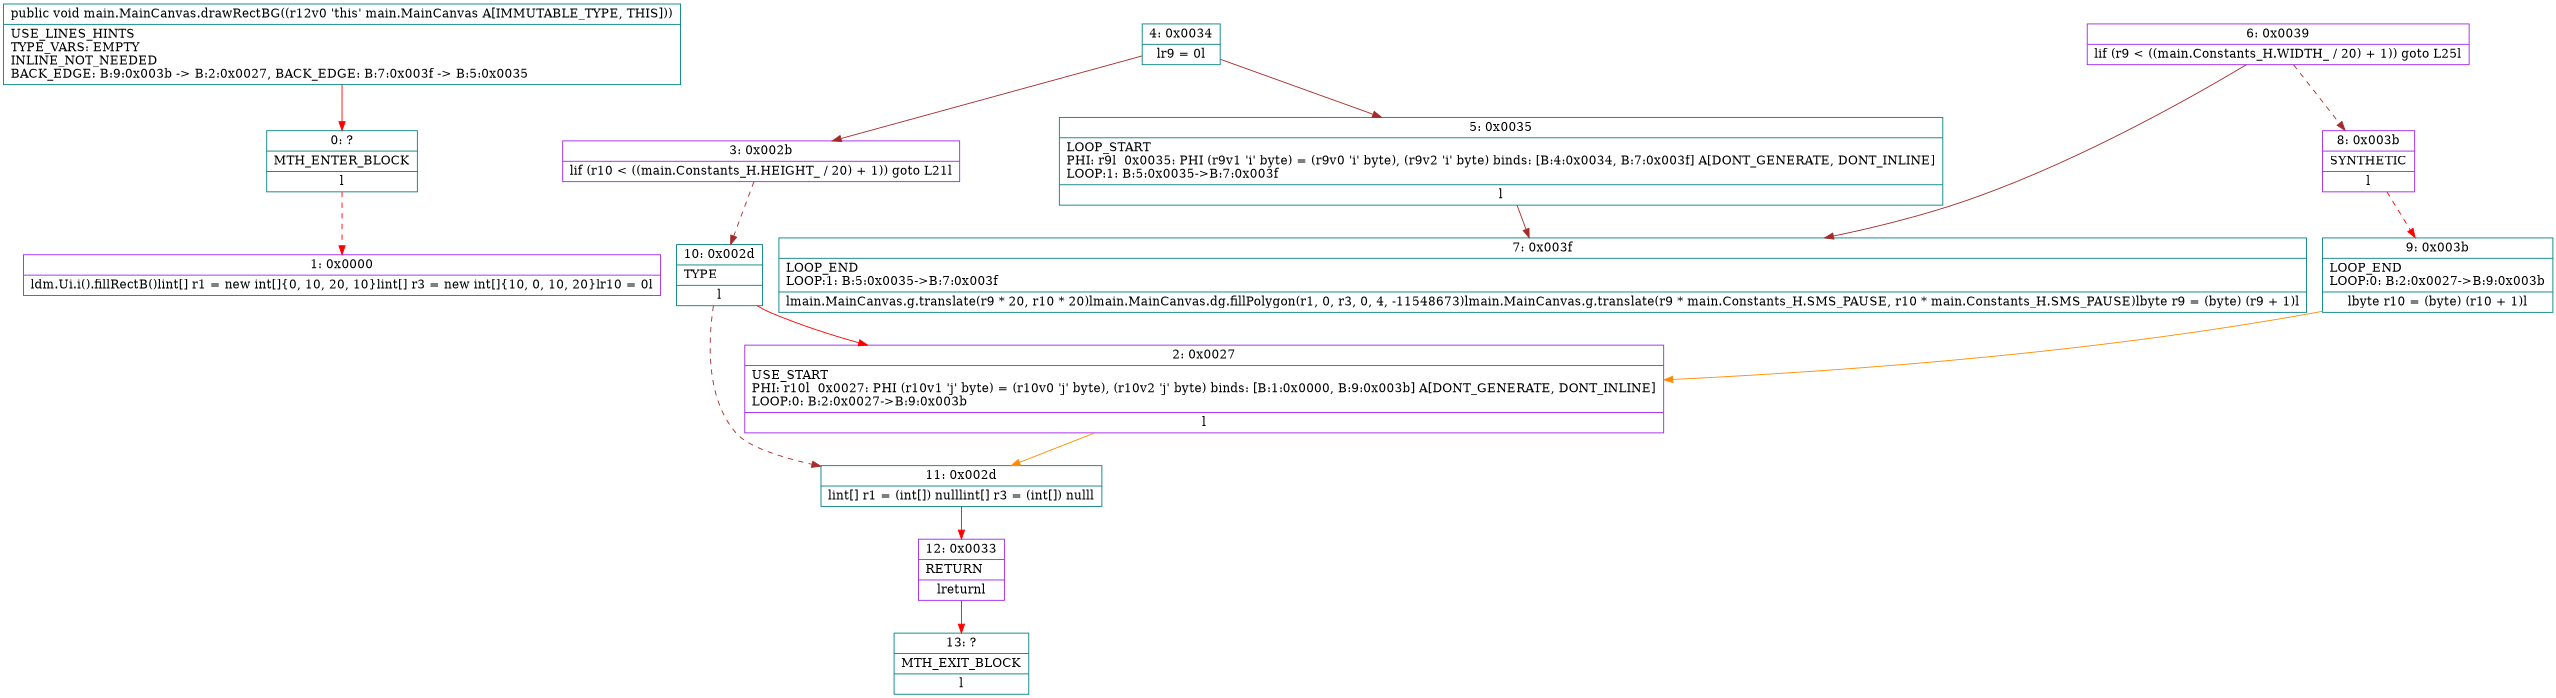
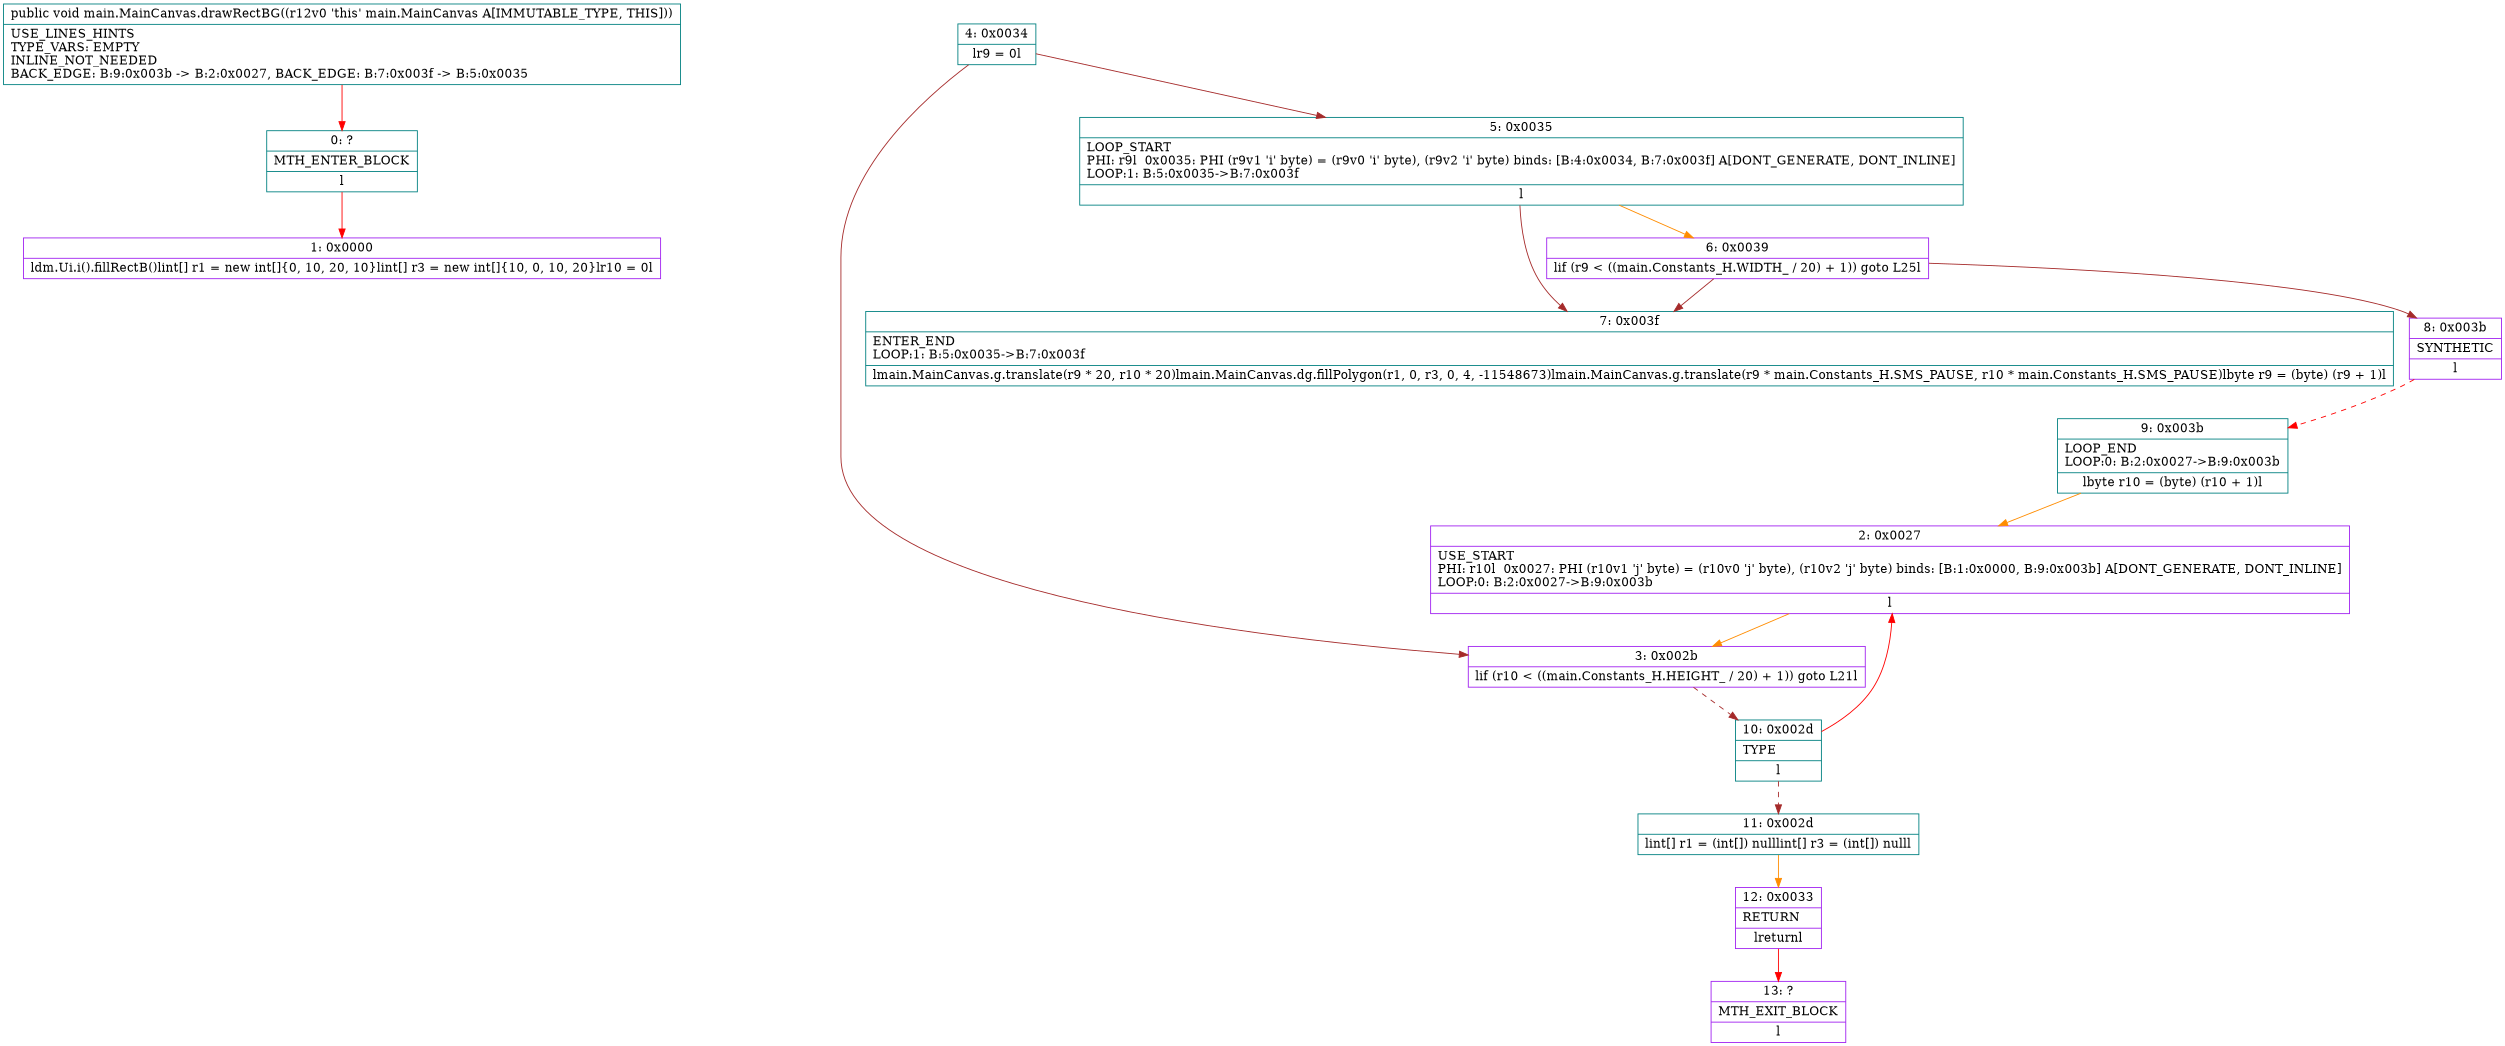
(2317, 94) -> (2170, 276)
(342, 219) -> (342, 211)
none -> (1652, 220)
(822, 268) -> (914, 342)
(1057, 448) -> (1755, 628)
(961, 518) -> (1778, 867)
(961, 664) -> (1778, 1012)
